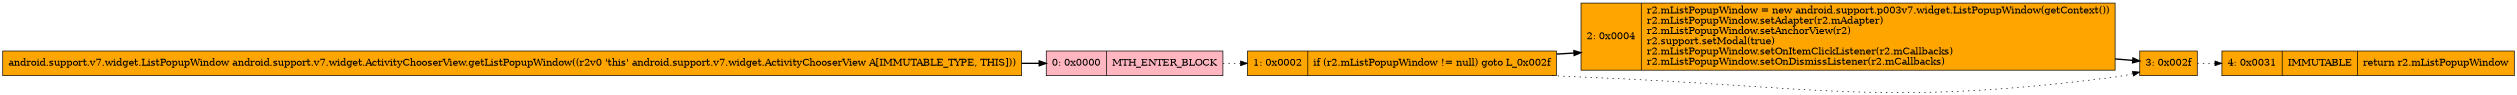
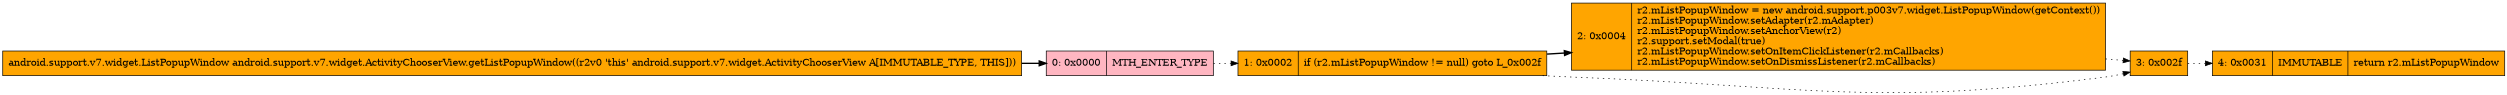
(2124, 60) -> (2114, 60)
(1165, 63) -> (1160, 63)
